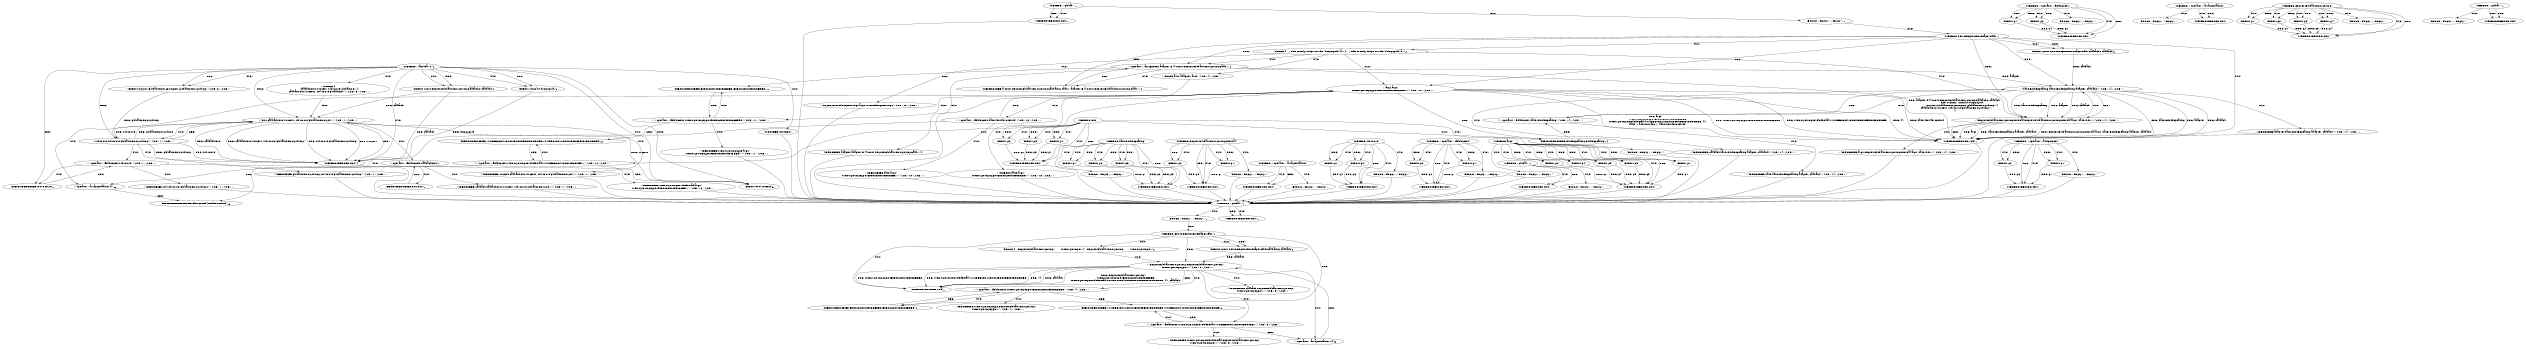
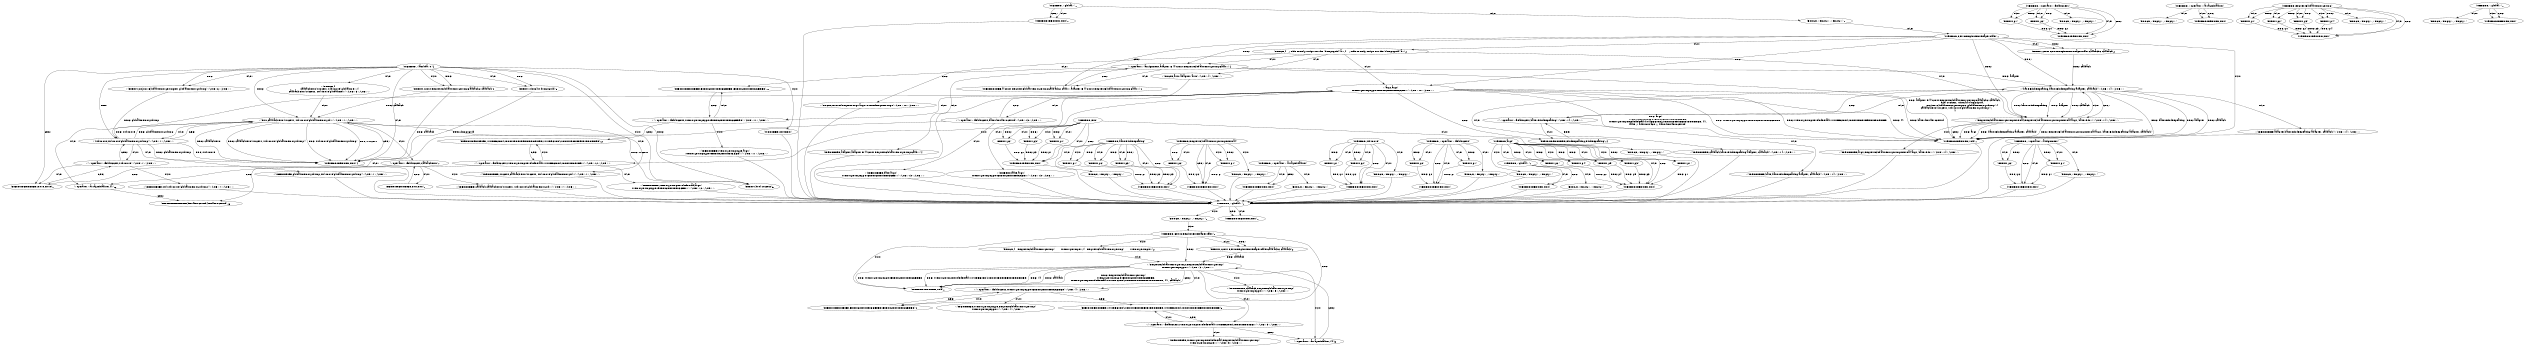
(104, 105) -> (104, 105)
(1323, 122) -> (1544, 132)
none -> (220, 167)
(475, 167) -> (120, 152)
